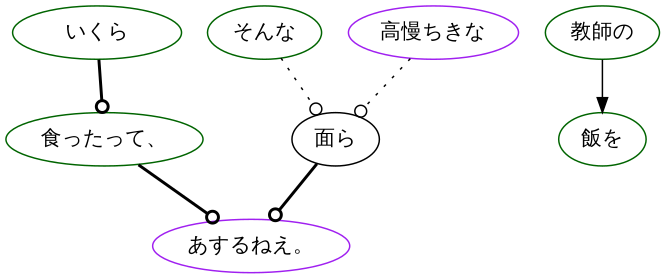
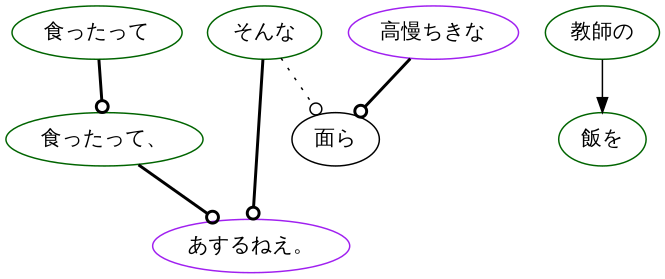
(97, 33) -> (97, 33)
(388, 83) -> (388, 83)
(298, 187) -> (258, 133)
